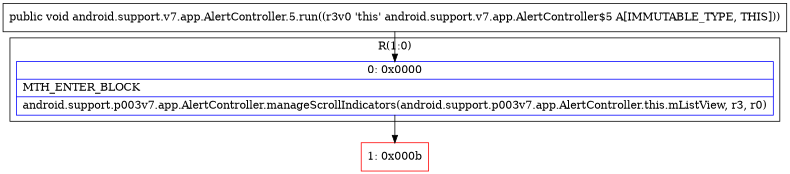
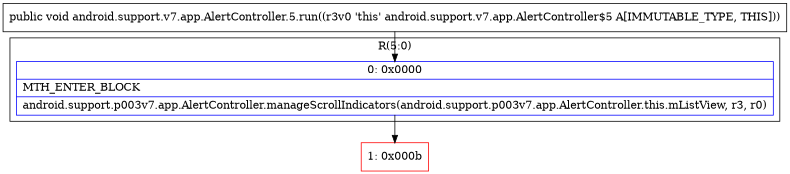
(395, 47) -> (395, 47)
